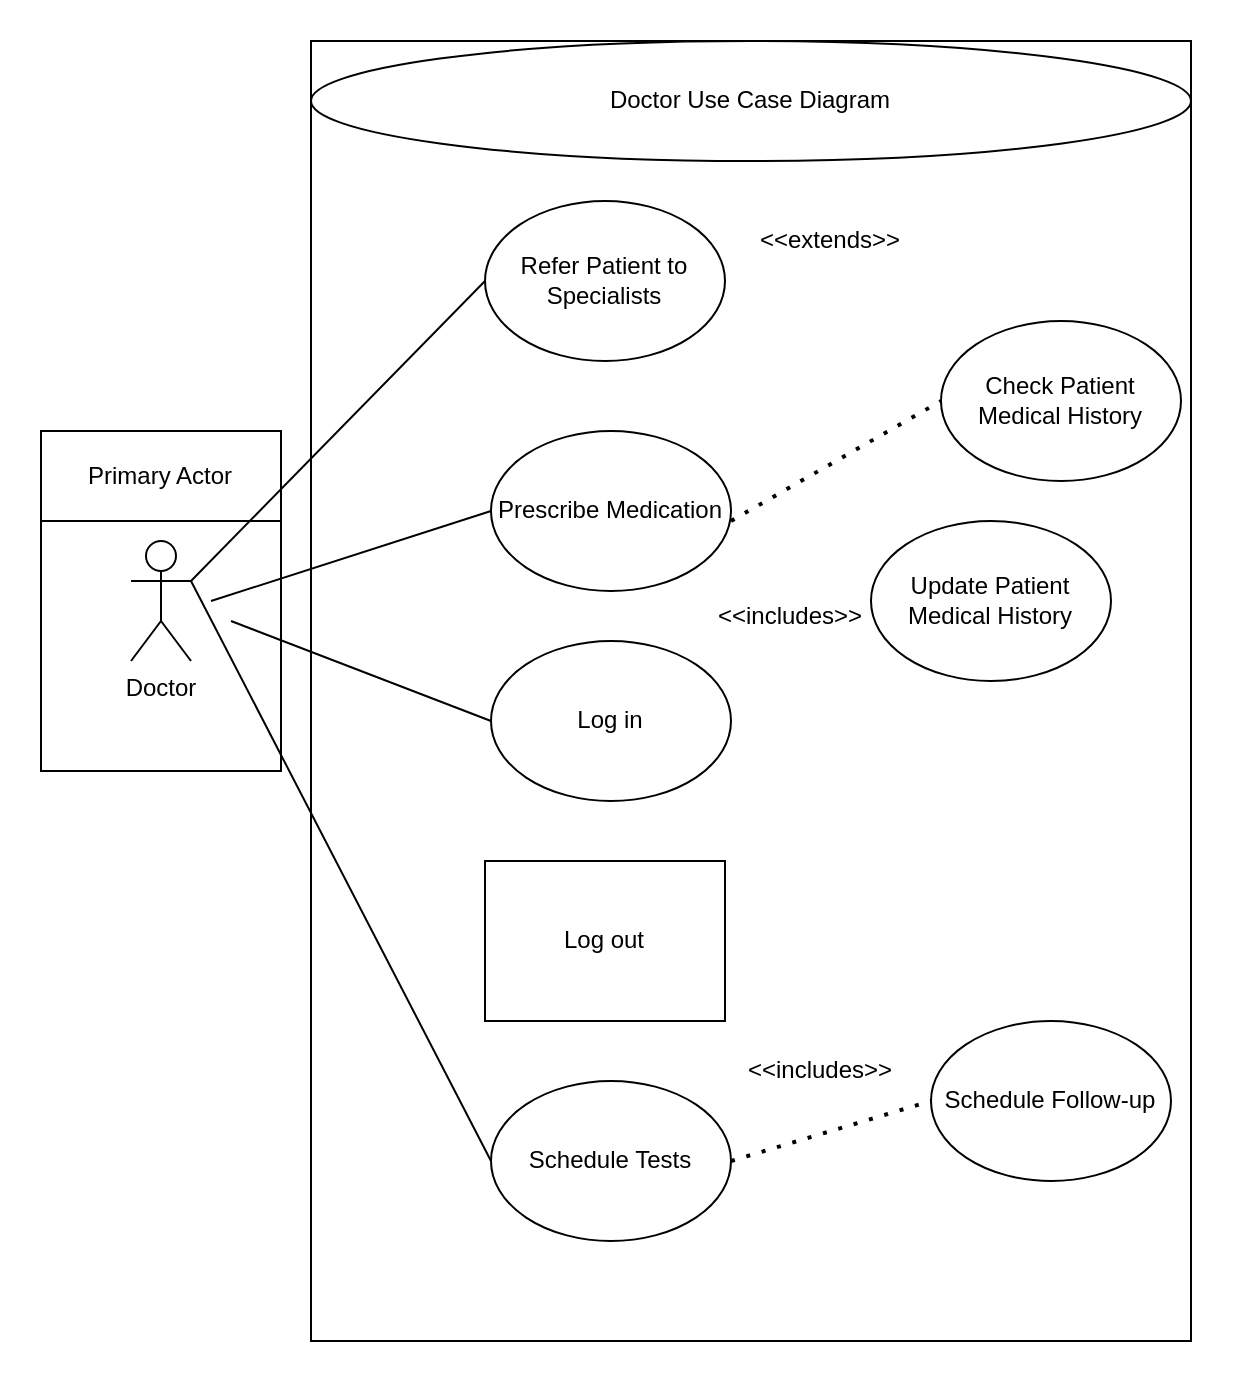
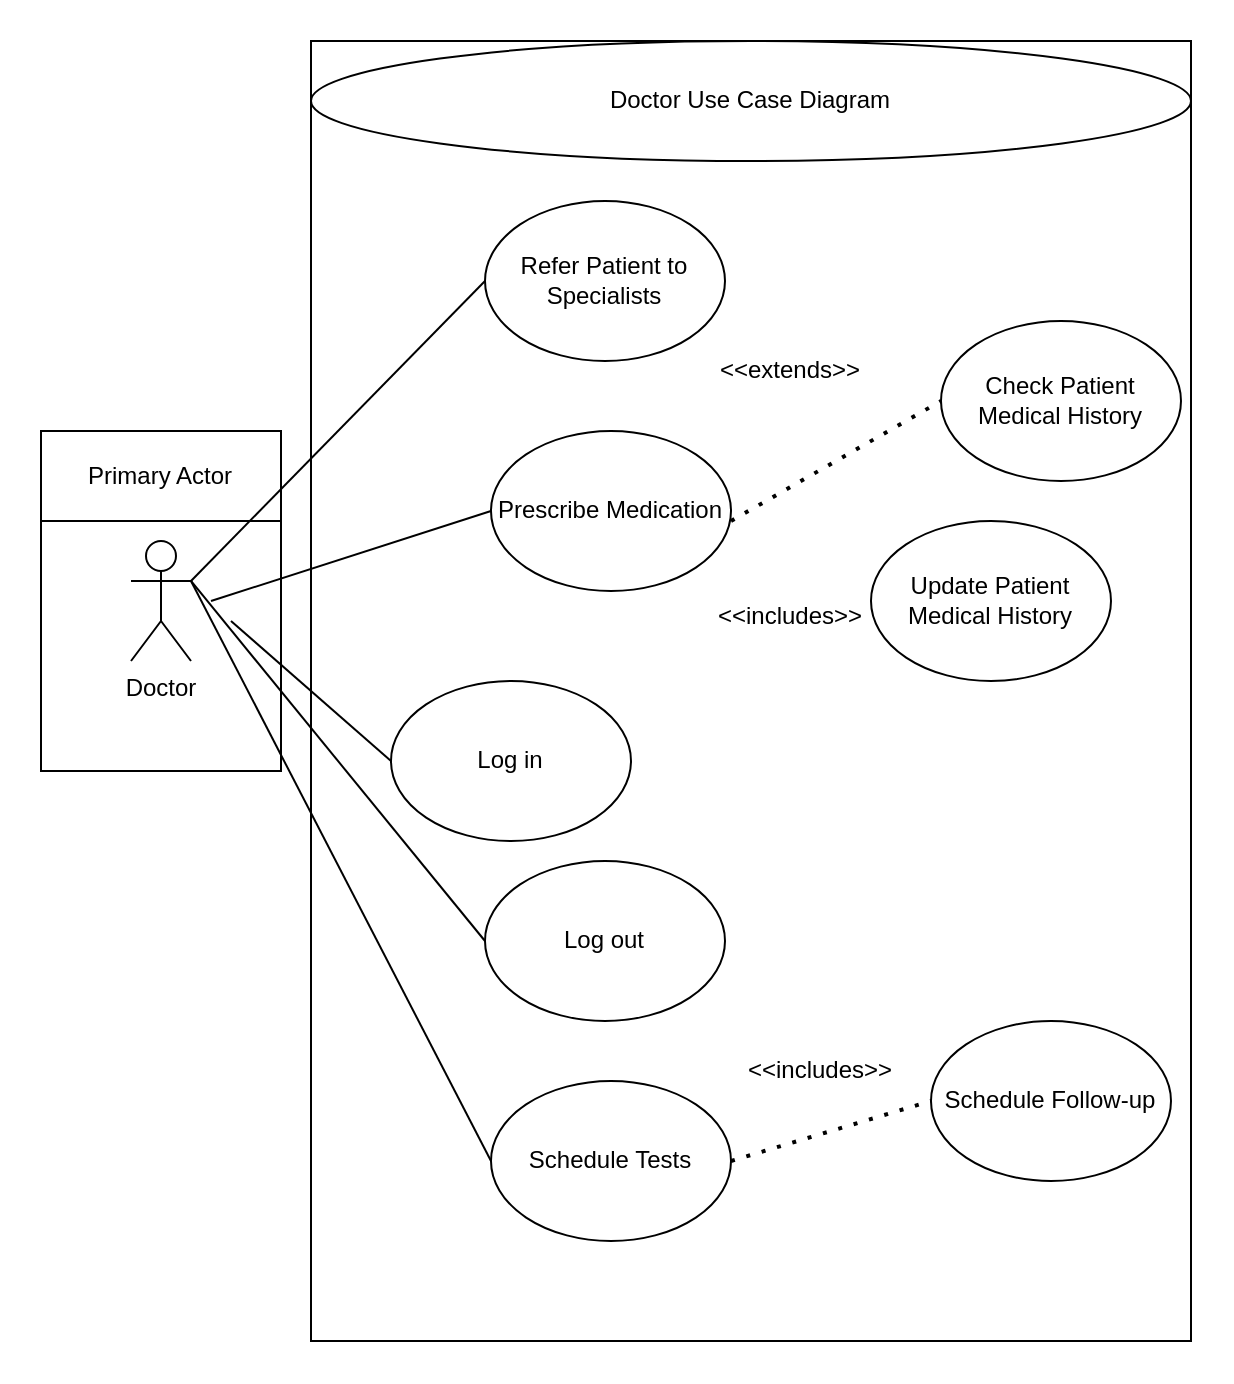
(831, 241) -> (791, 371)
(611, 721) -> (511, 761)
none -> (343, 767)
(605, 941) -> (605, 941)
